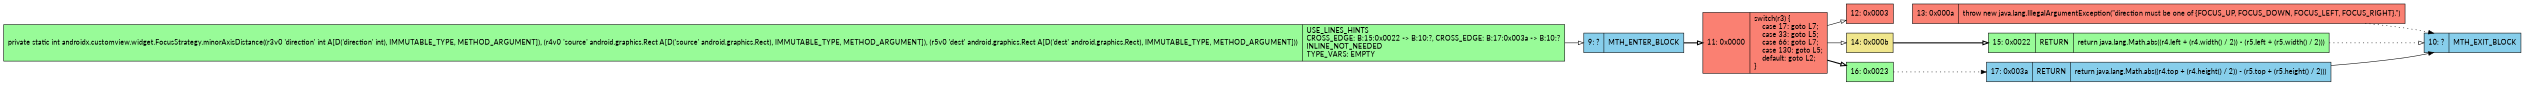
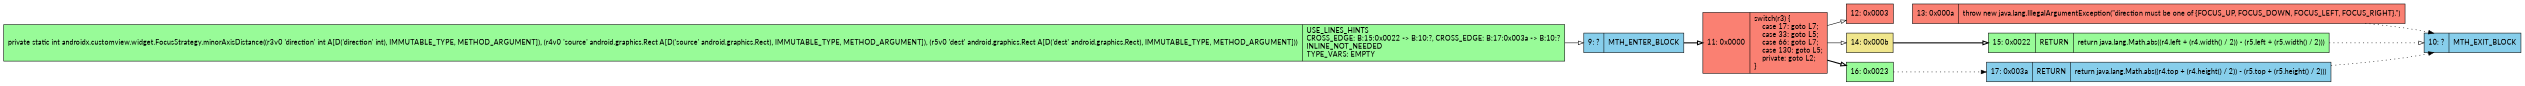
(1785, 58) -> (1785, 58)
(2380, 61) -> (2380, 61)
